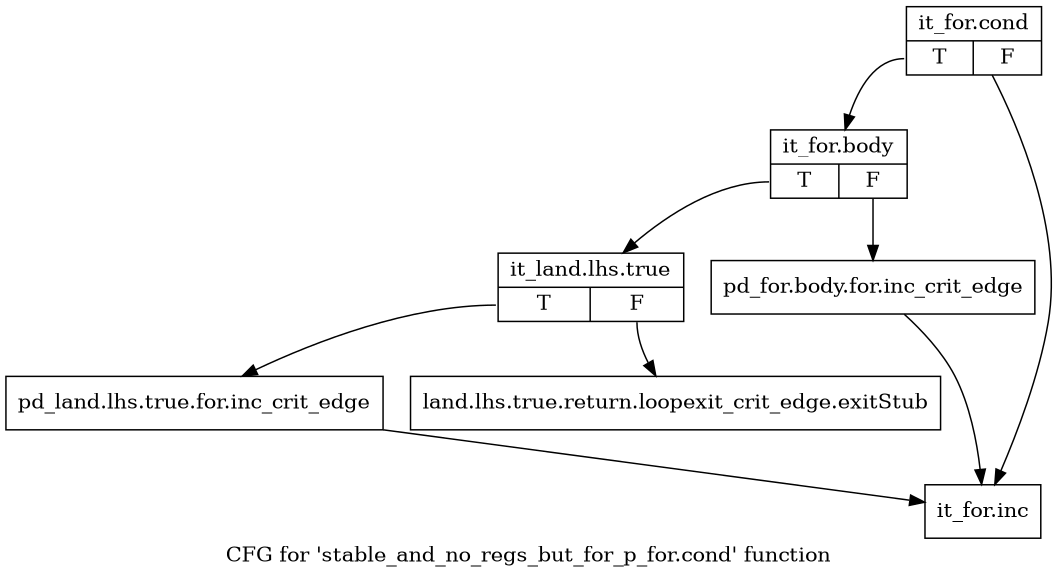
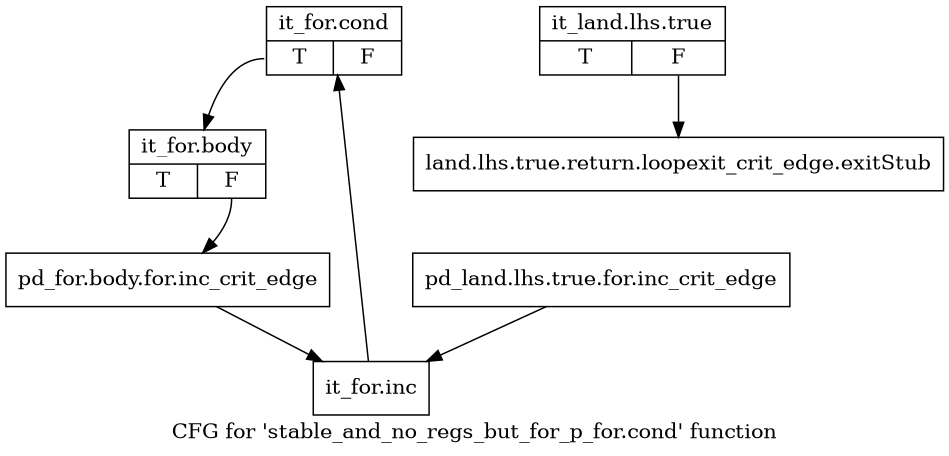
(697, 201) -> none
(1051, 272) -> (354, 226)
(373, 325) -> none
